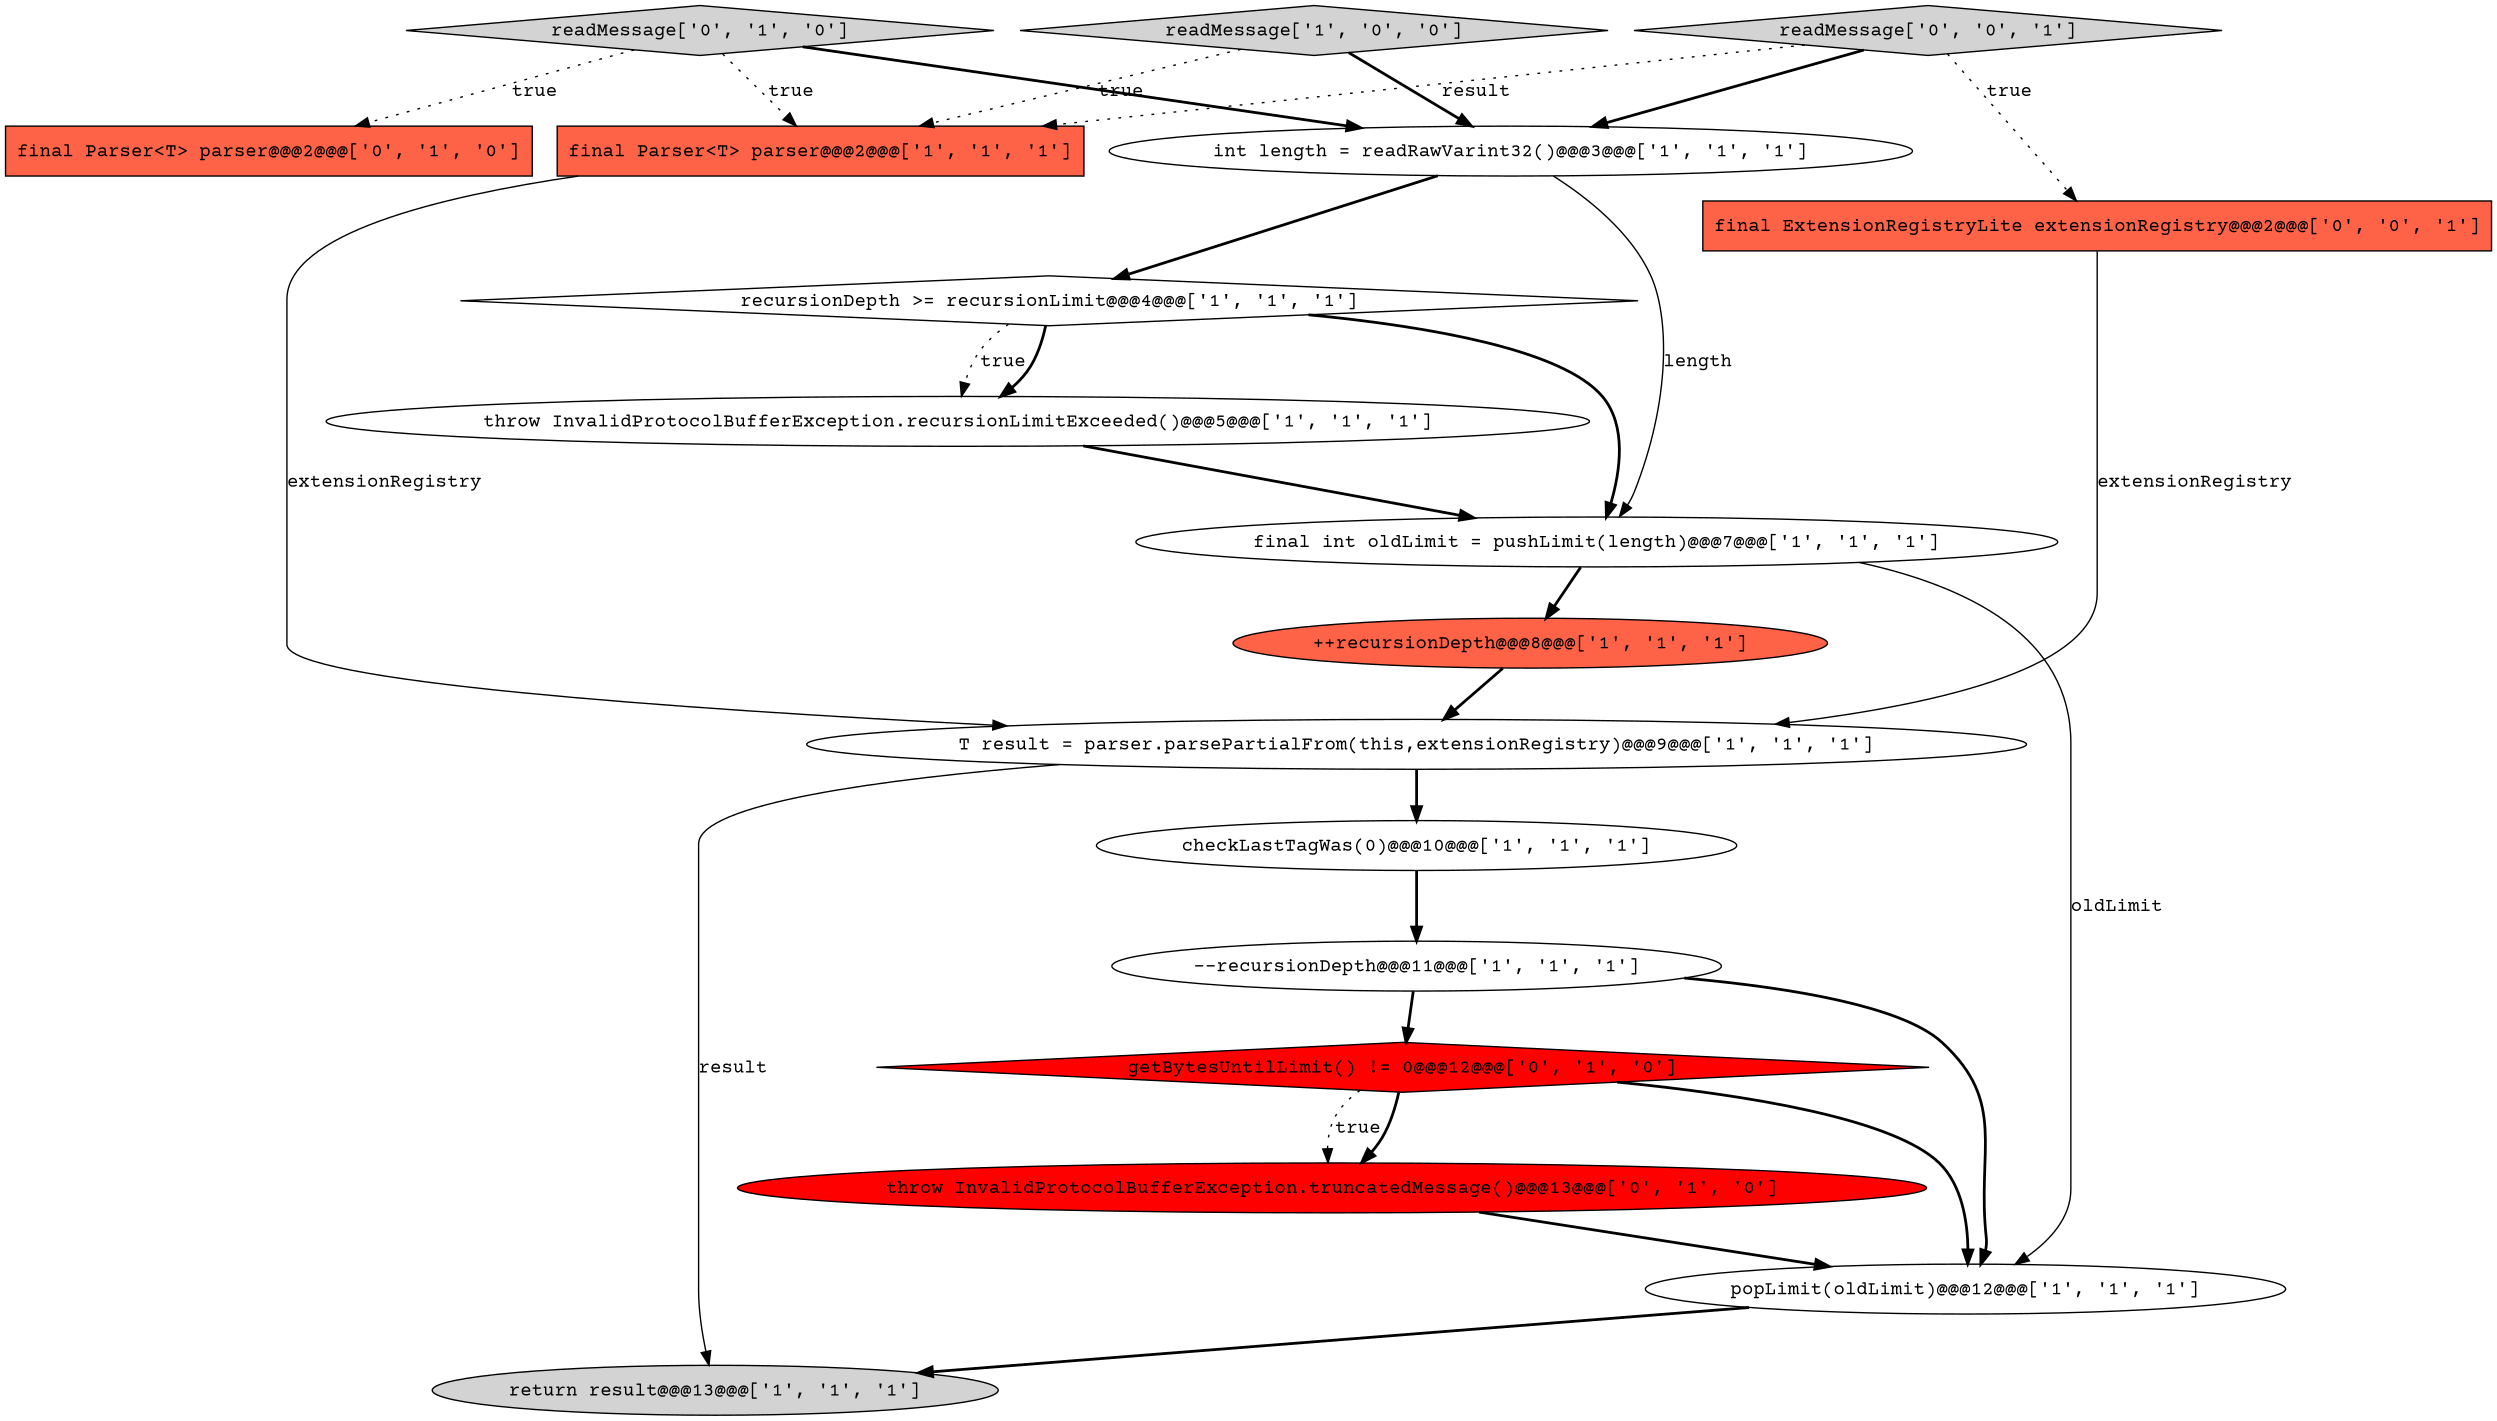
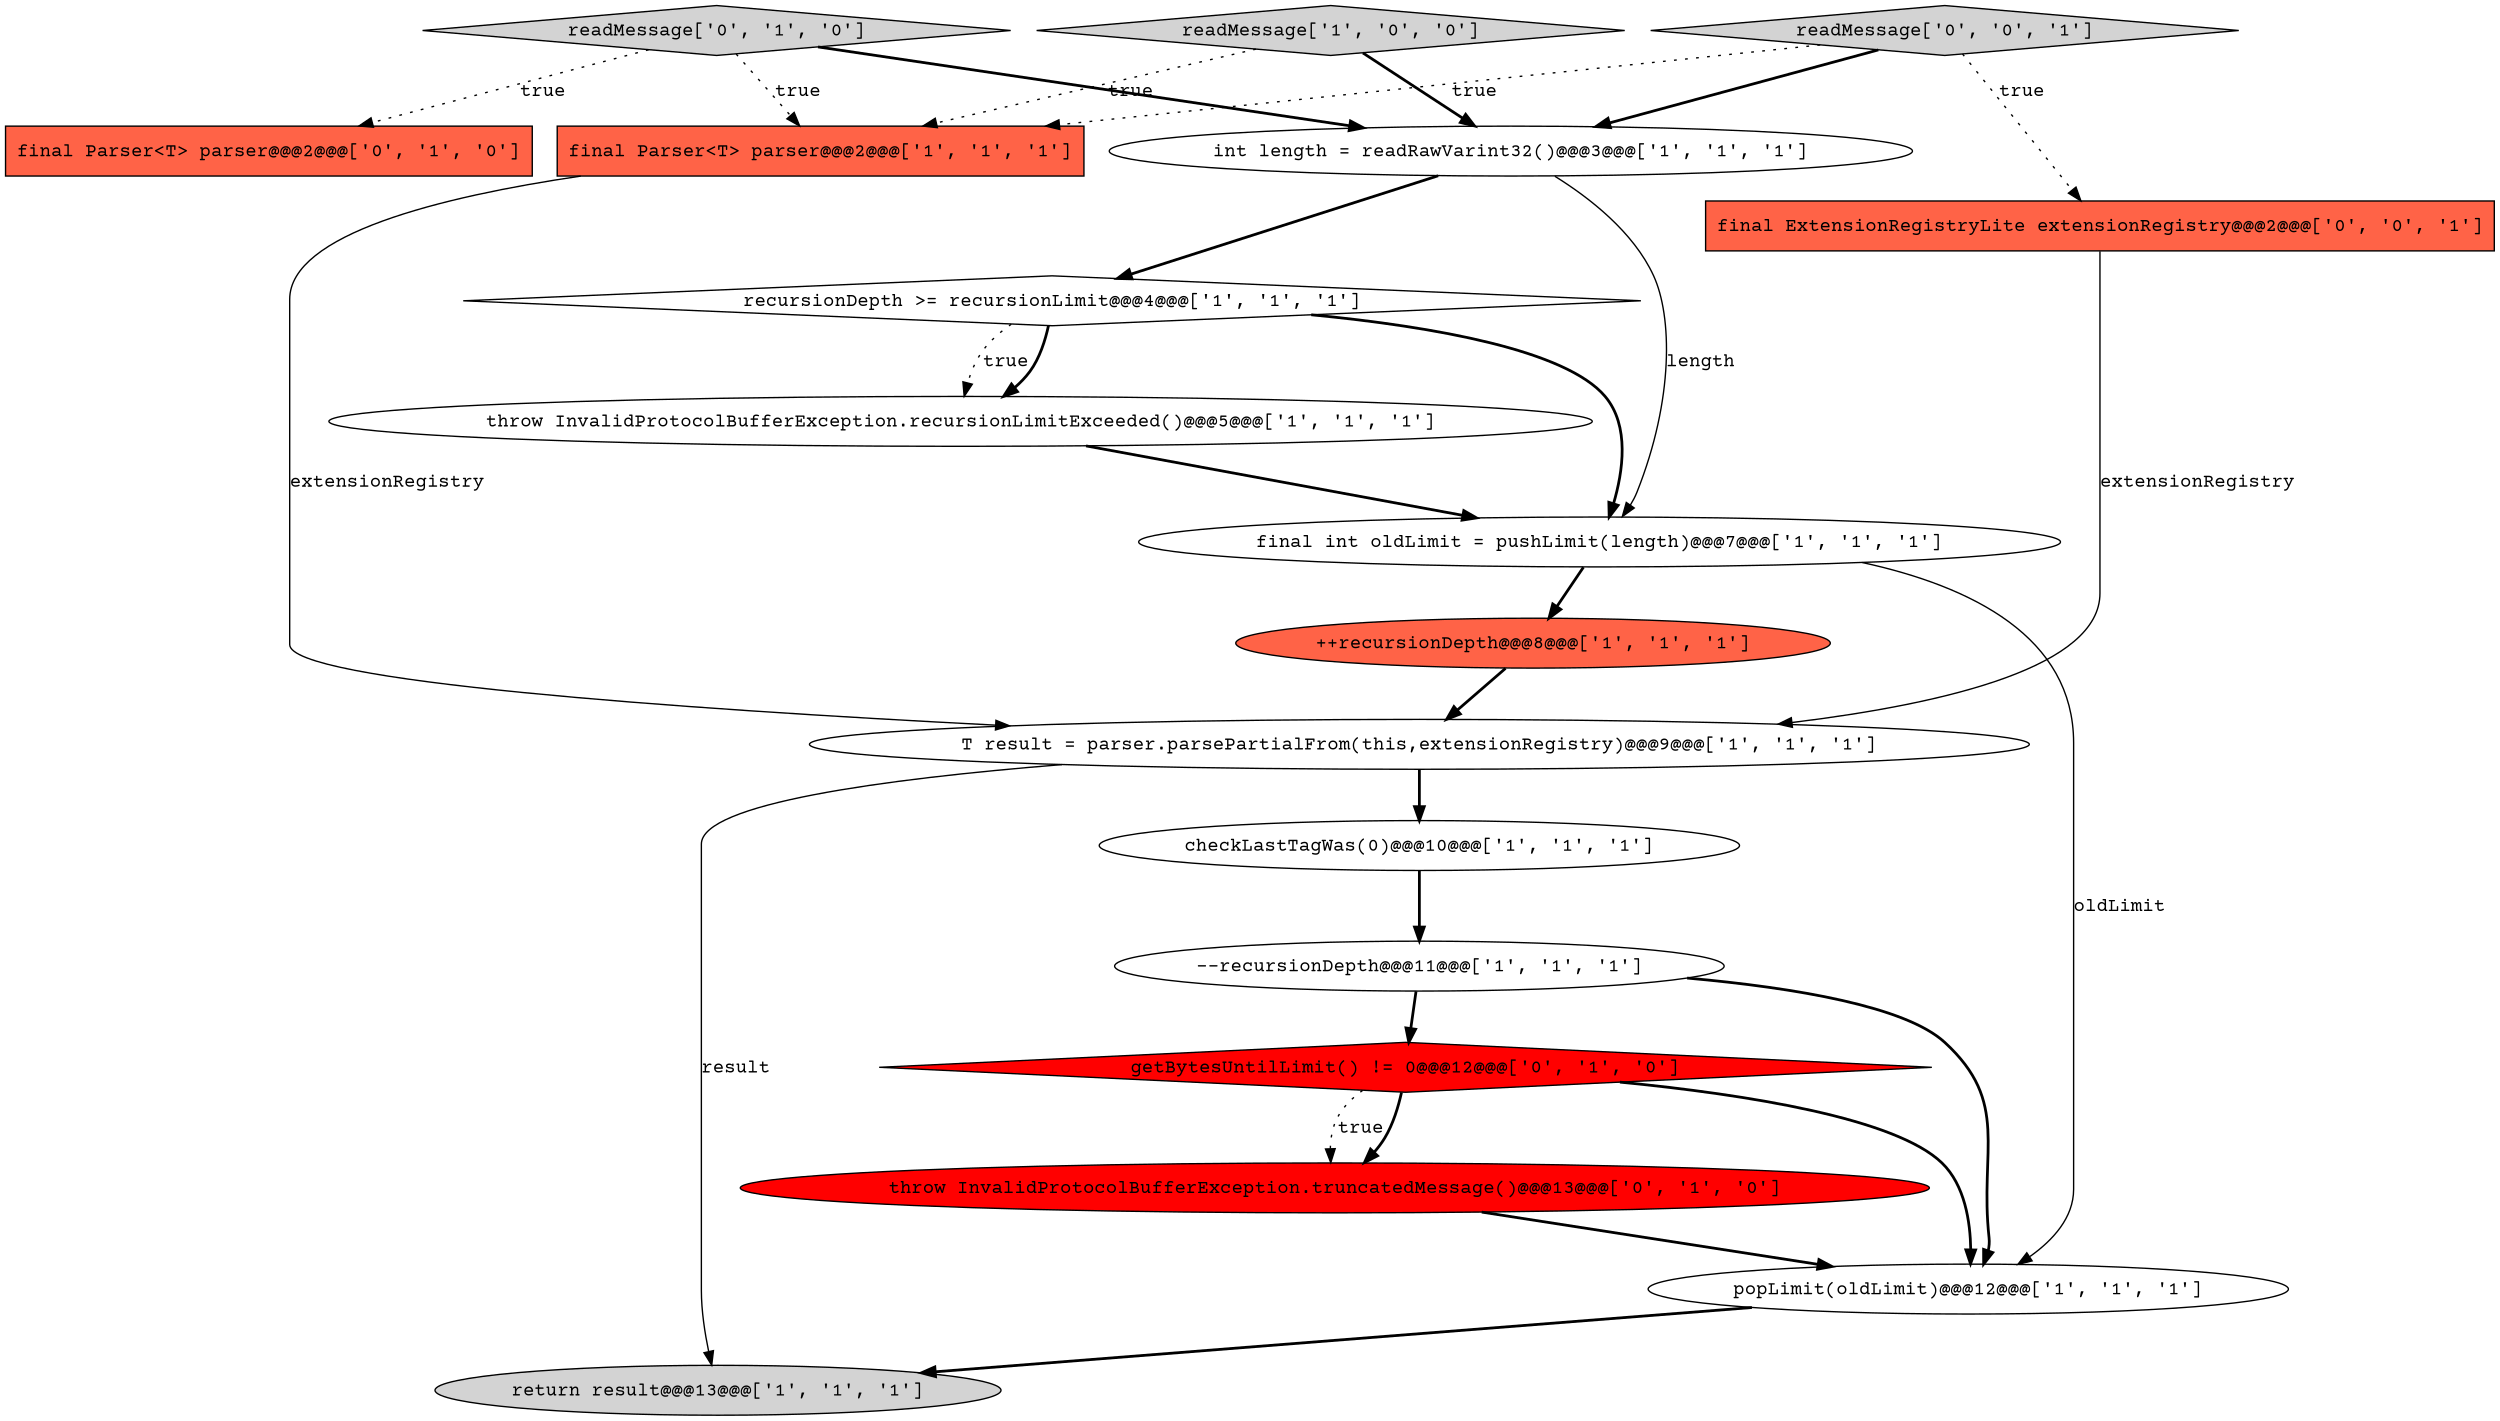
(1476, 91) -> (1475, 91)
